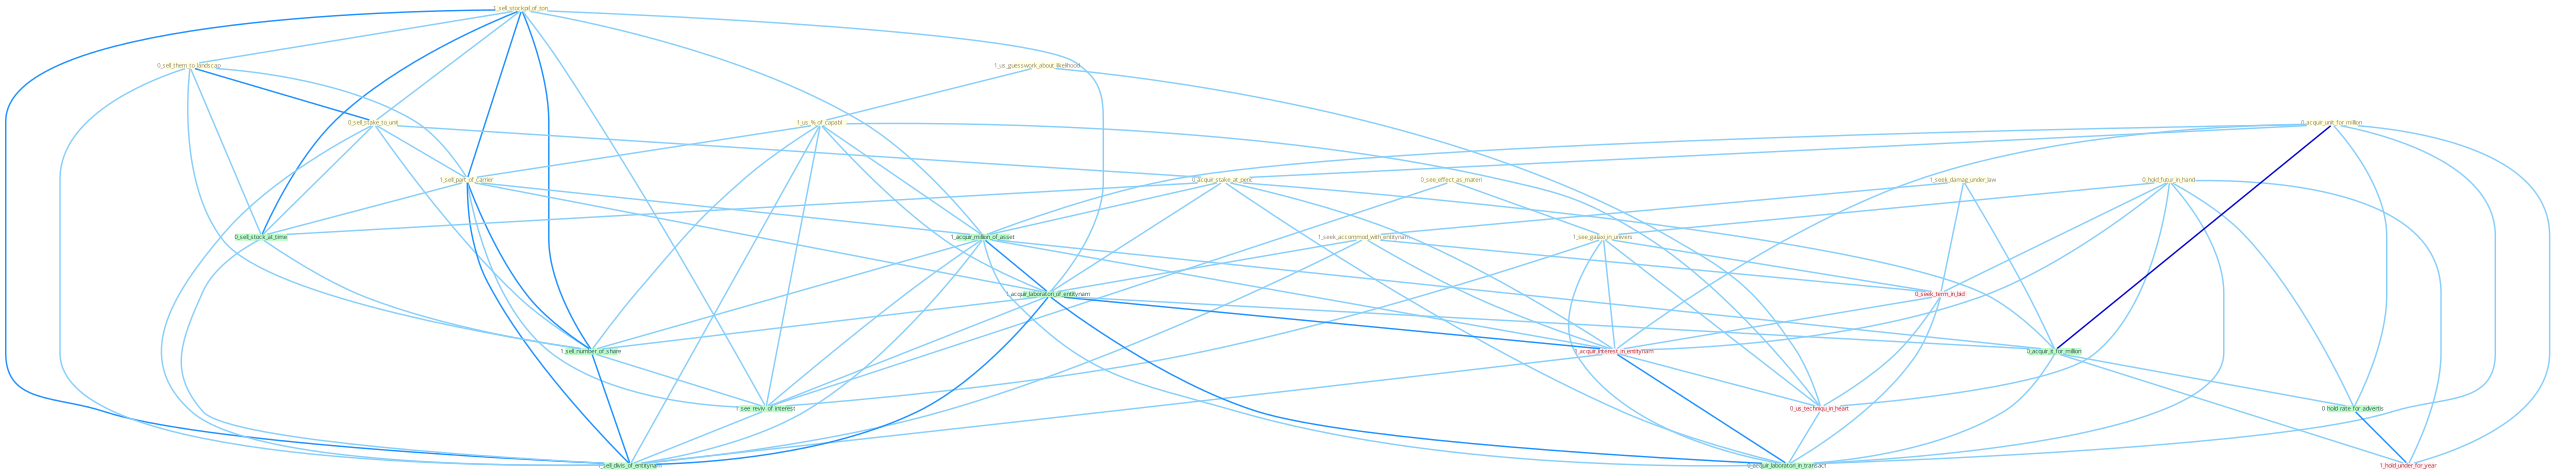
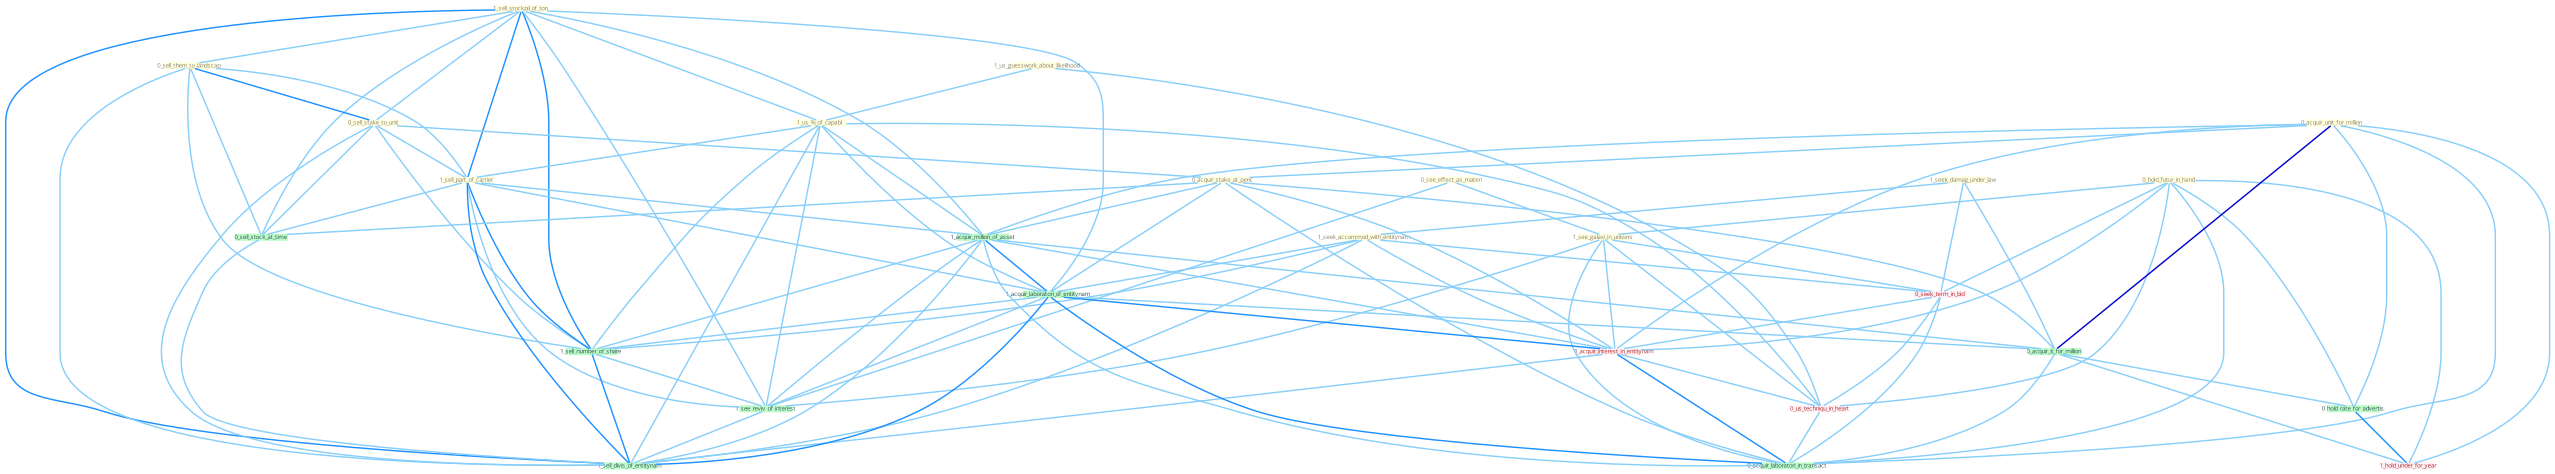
none -> (671, 66)
(372, 90) -> (372, 90)
(352, 291) -> (951, 316)
